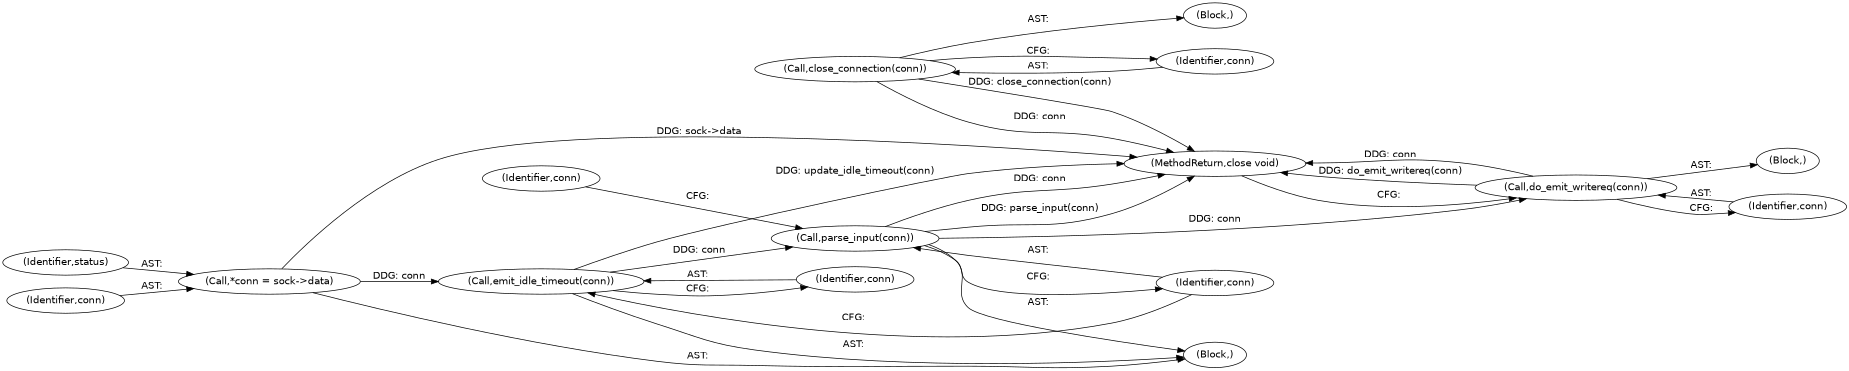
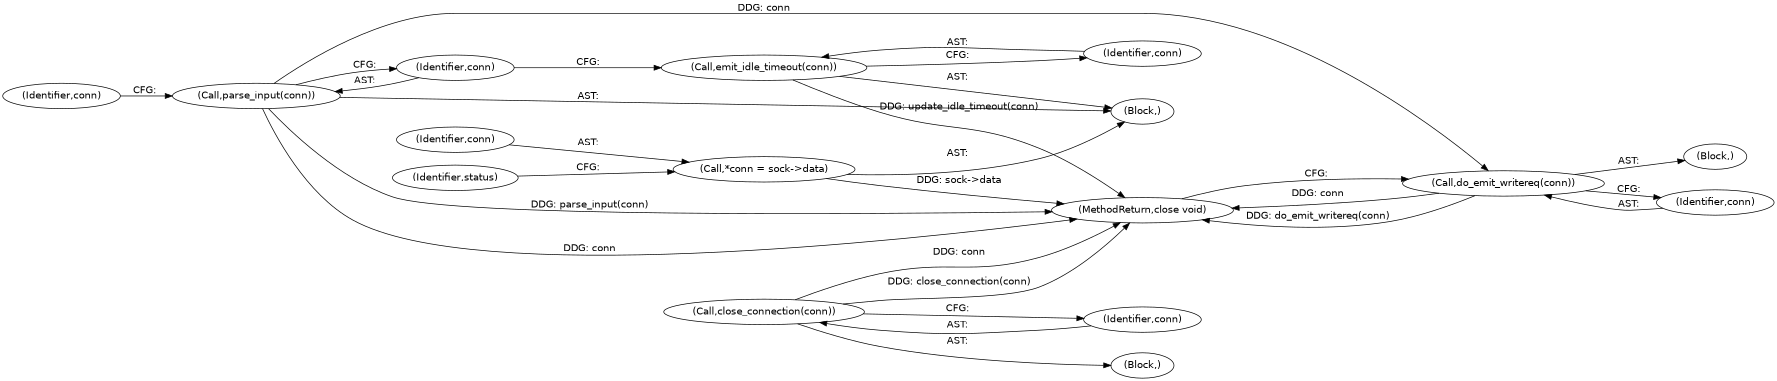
(698, 260) -> none
(154, 264) -> (590, 168)
(396, 282) -> none
